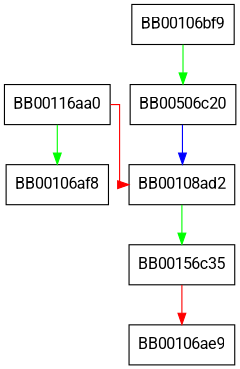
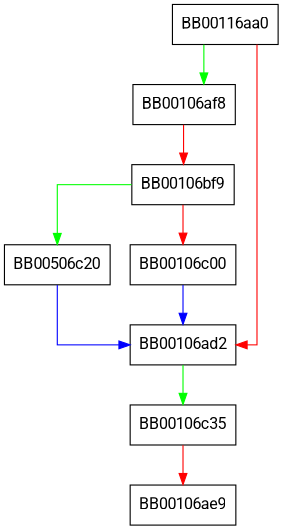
none -> (184, 139)
(182, 185) -> (183, 345)
(182, 265) -> (183, 425)
none -> (183, 265)
